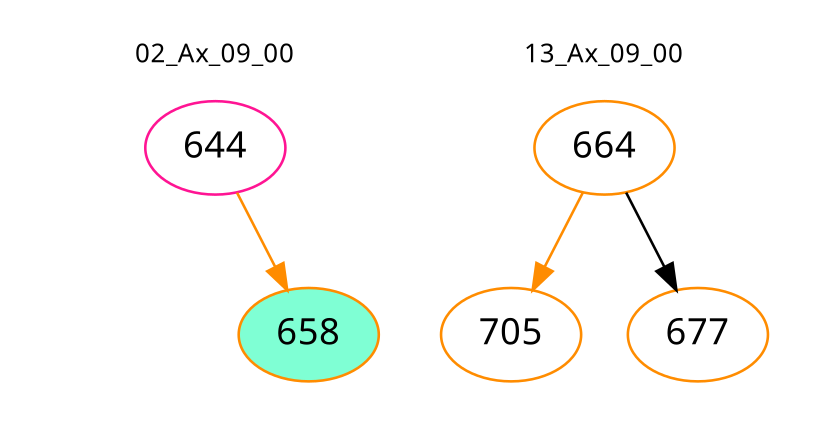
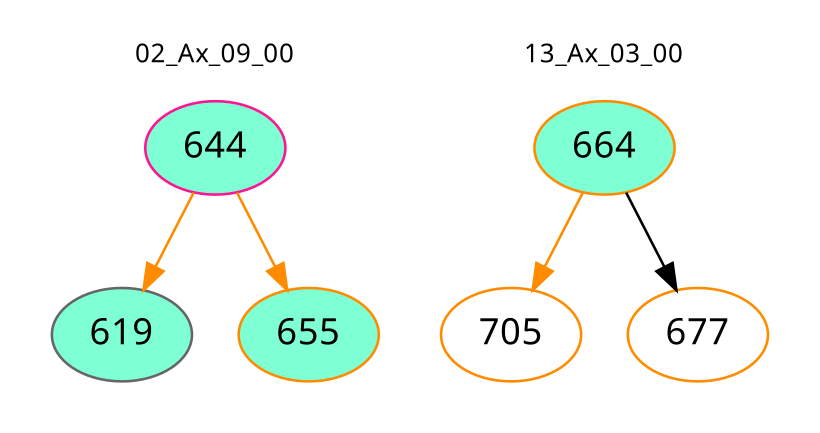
(605, 56) -> (605, 56)
(215, 148) -> (215, 148)
(605, 148) -> (605, 148)
none -> (122, 335)
(309, 335) -> (309, 335)
